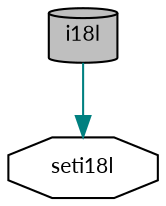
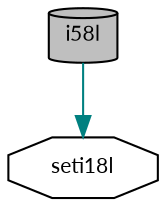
(83, 35) -> (83, 35)
